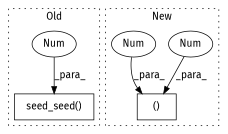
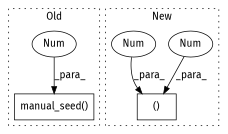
(54, 107) -> (54, 107)
